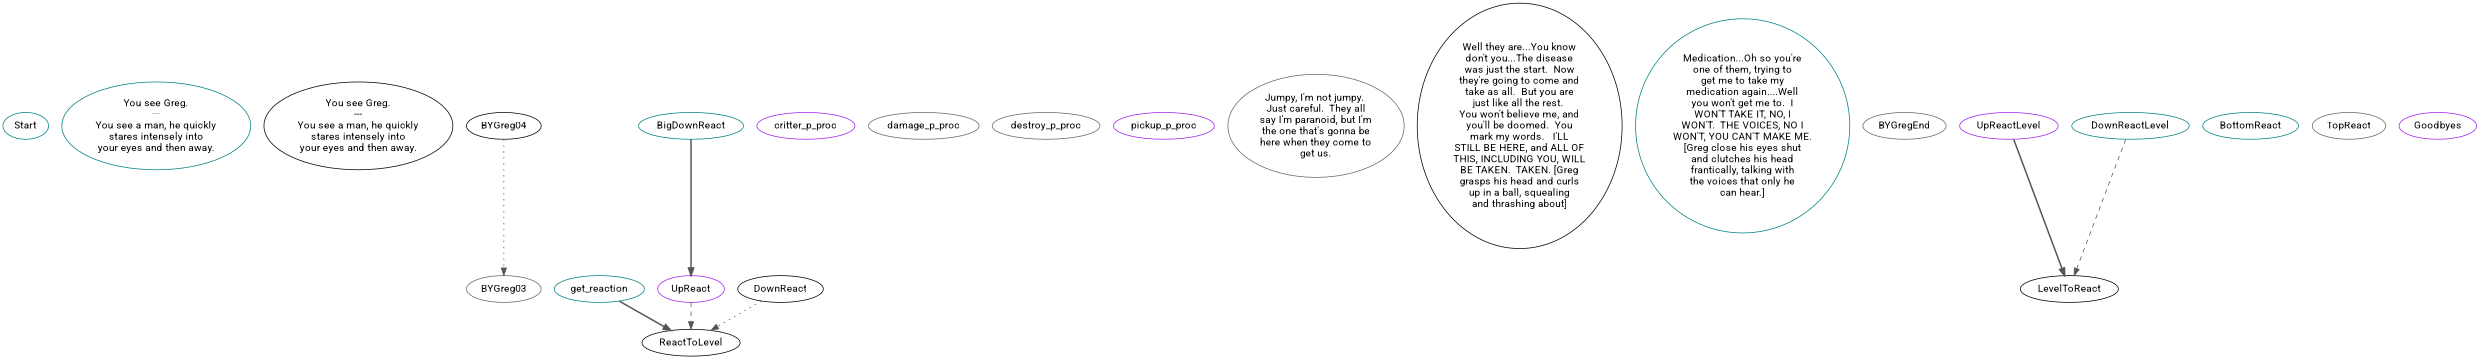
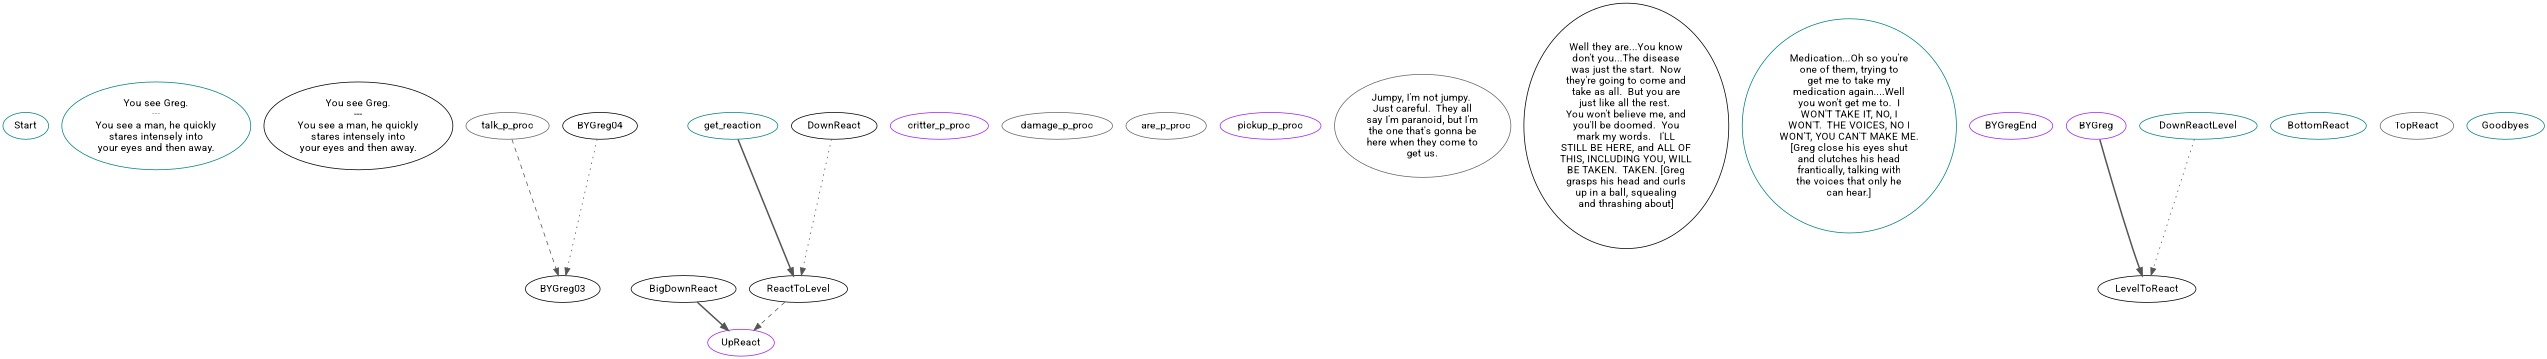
none -> (508, 126)
(691, 126) -> (684, 289)
(1046, 126) -> (1166, 126)
(1904, 126) -> (2011, 126)
(2009, 126) -> (2096, 126)
(2438, 126) -> (2506, 126)
(2101, 204) -> (2174, 204)
(504, 289) -> (563, 289)
(691, 312) -> (772, 314)
